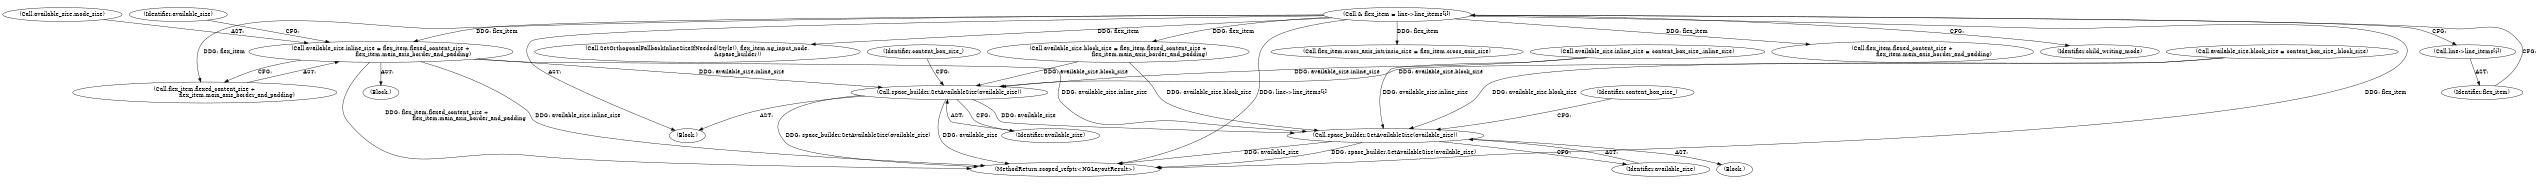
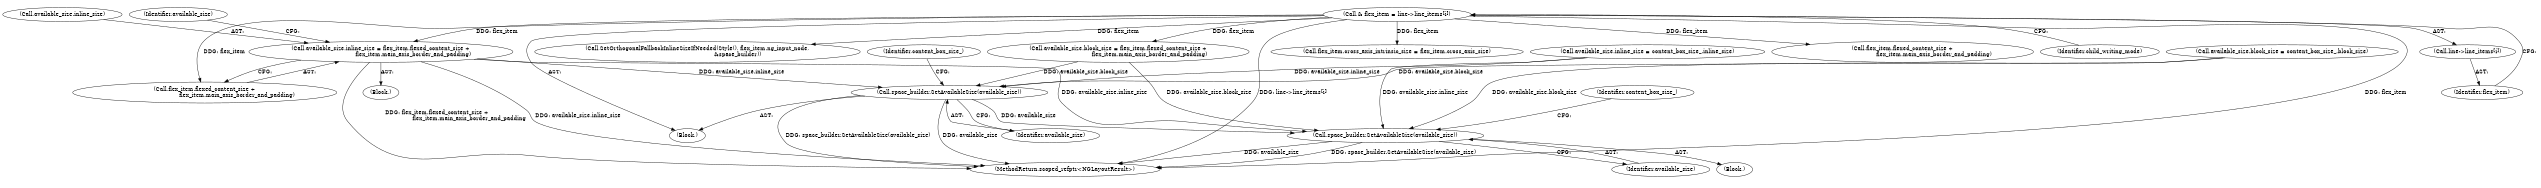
(62, 15) -> (62, 15)
(1813, 25) -> (1869, 20)
(2440, 31) -> (2440, 31)
